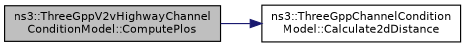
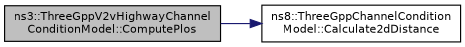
(361, 24) -> (361, 24)
